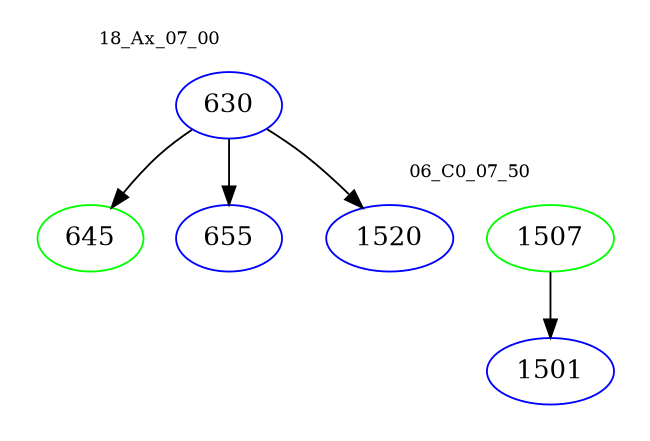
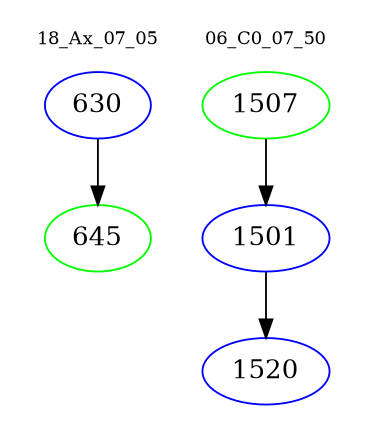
(160, 40) -> (98, 40)
(324, 171) -> (266, 296)
(229, 238) -> none
